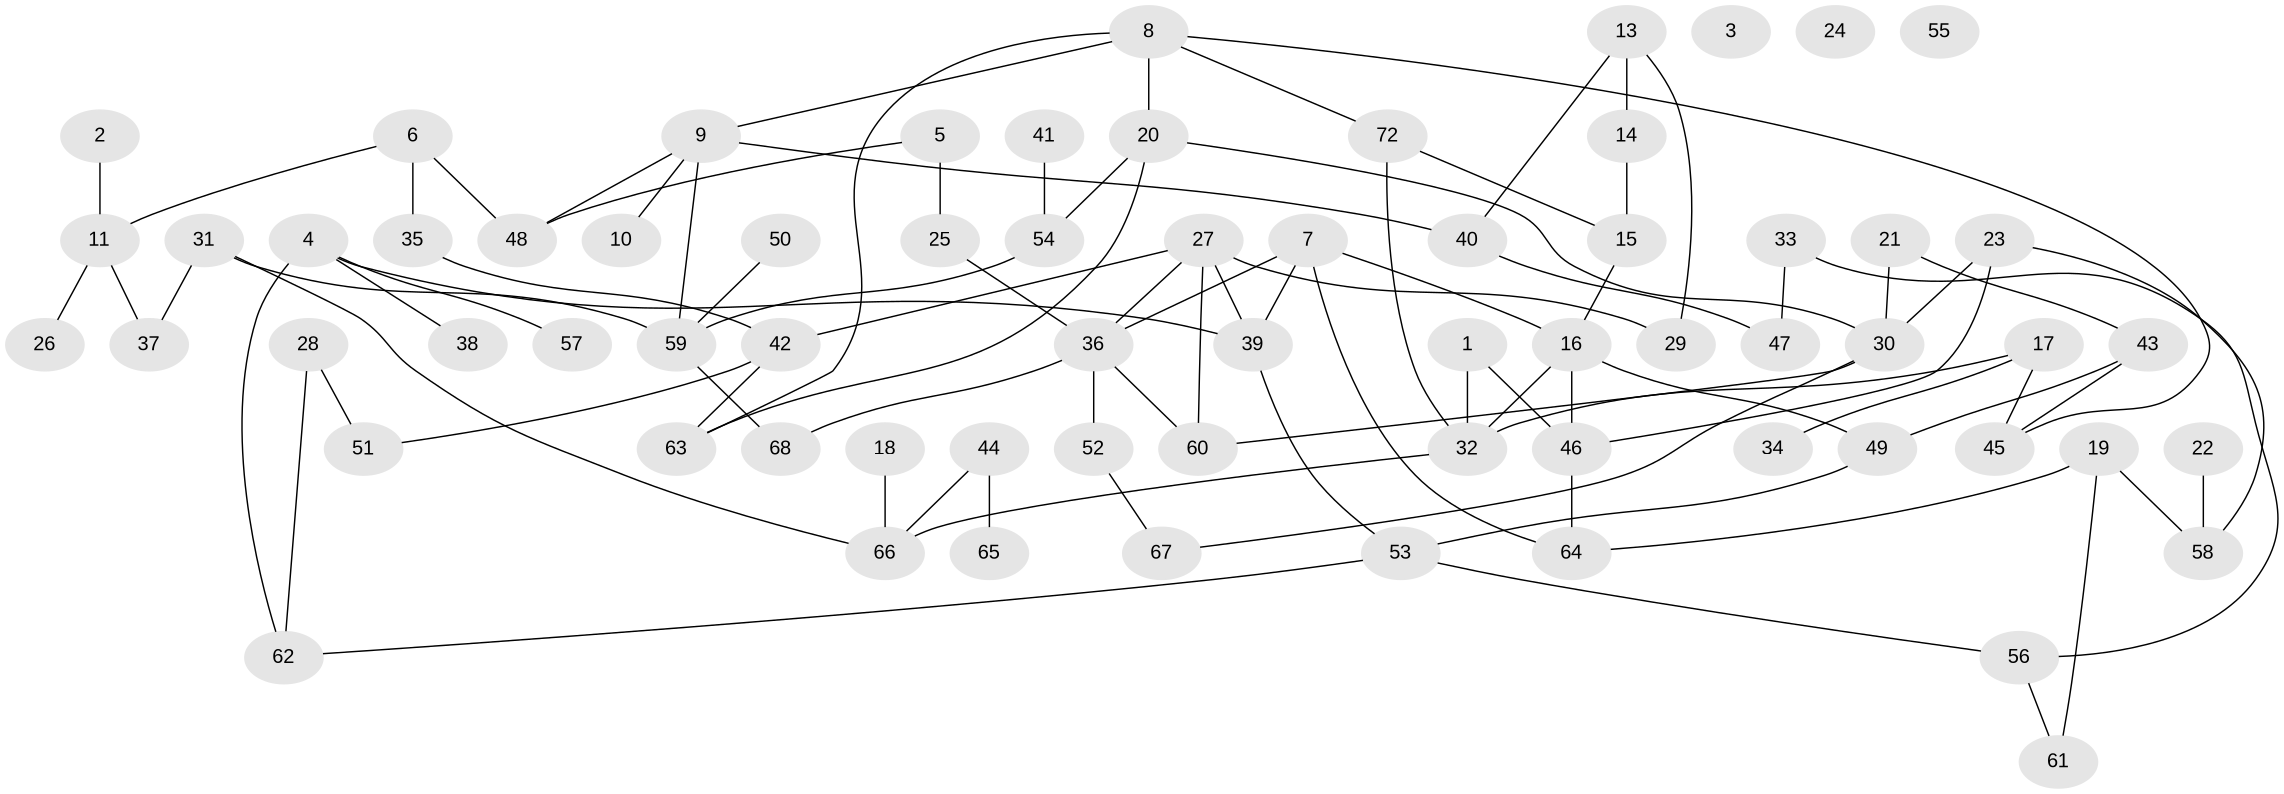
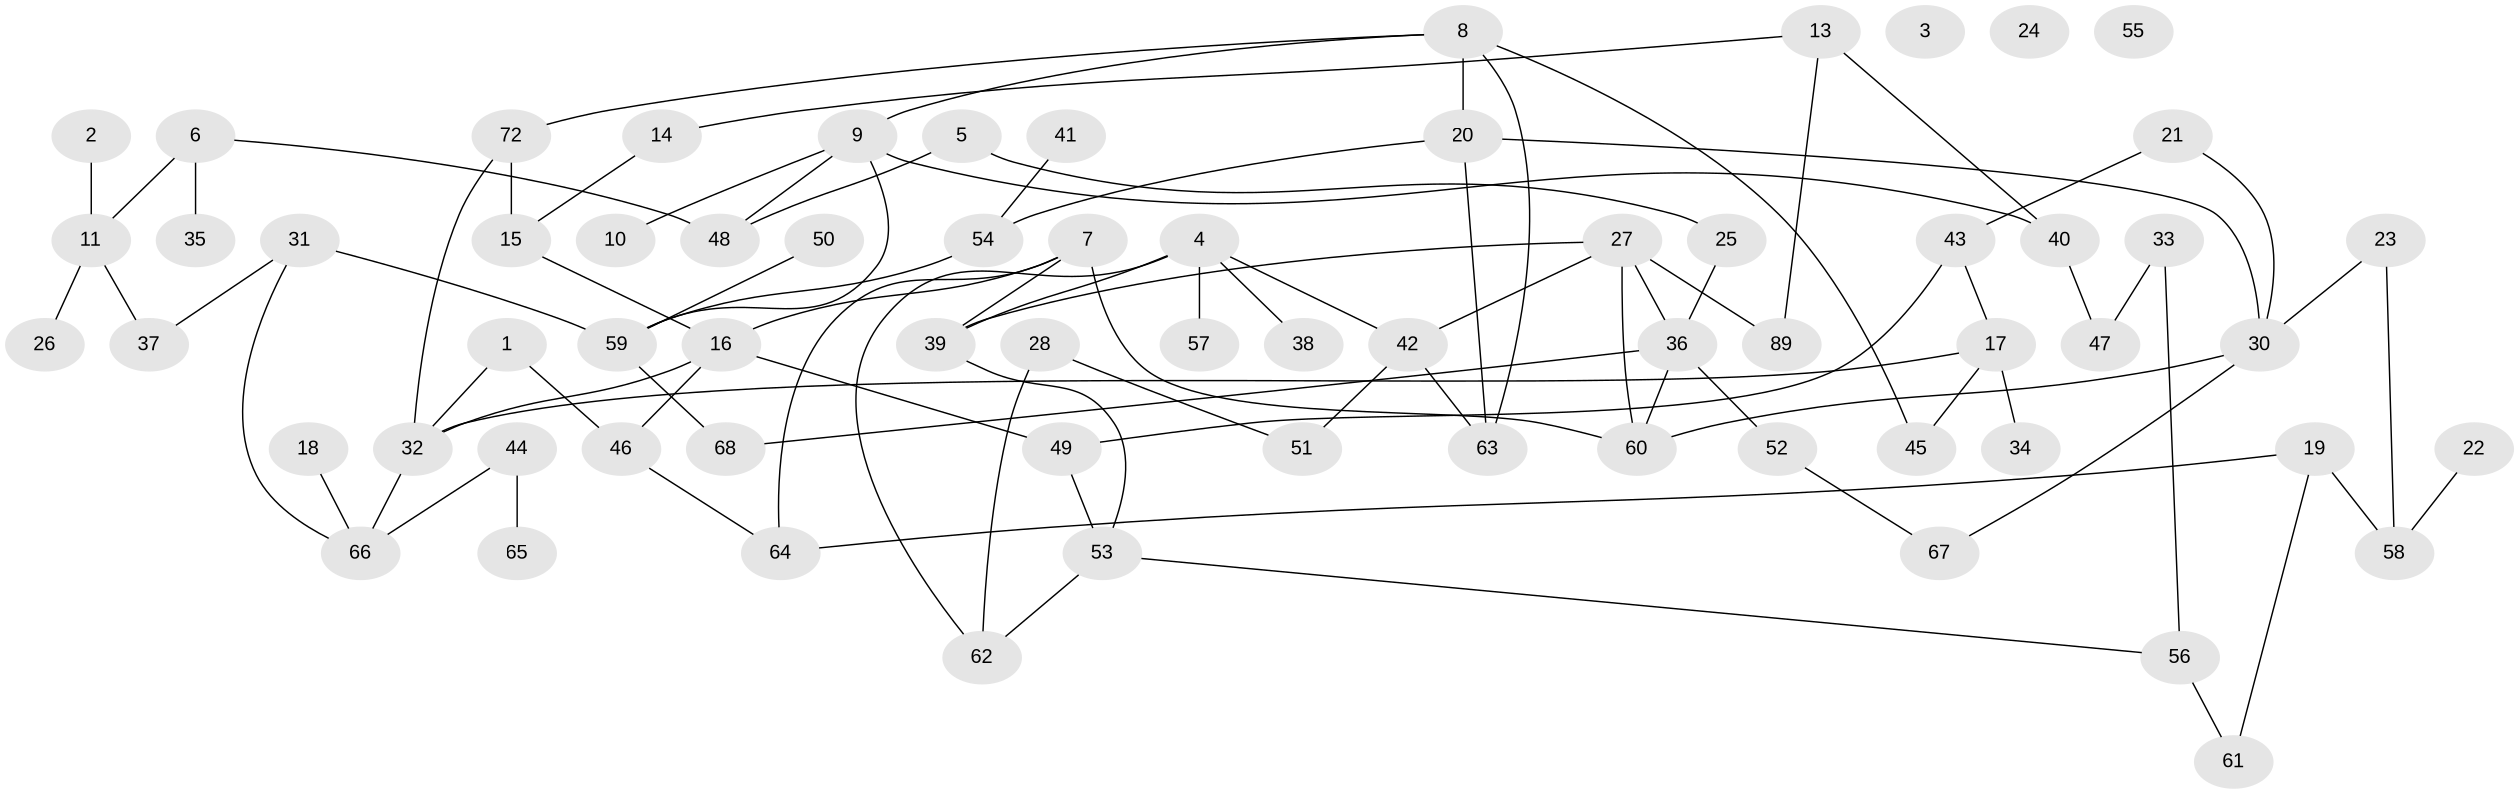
(1212, 287) -> (1313, 408)
(597, 293) -> (1304, 293)
(1676, 345) -> (1782, 345)
(2072, 397) -> (1976, 293)
(1833, 401) -> none
